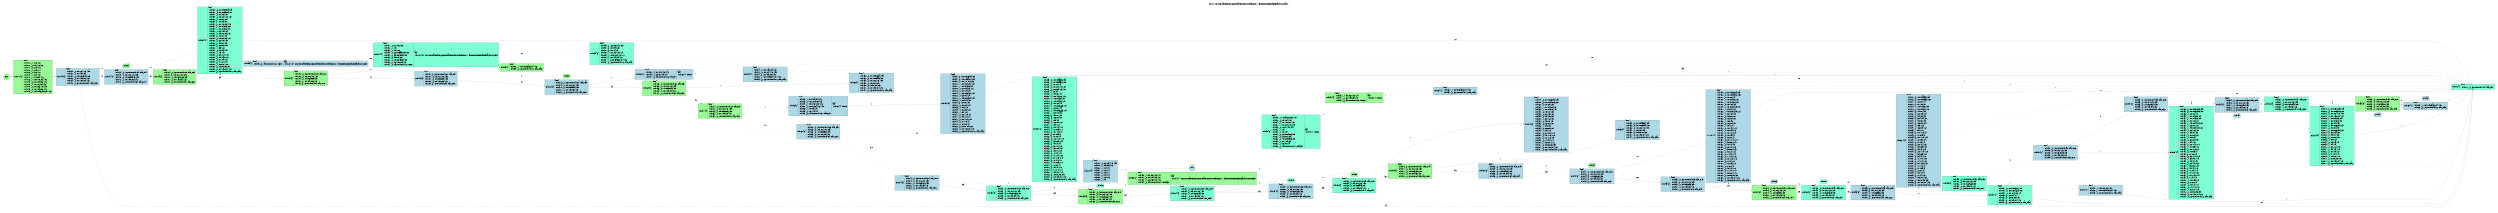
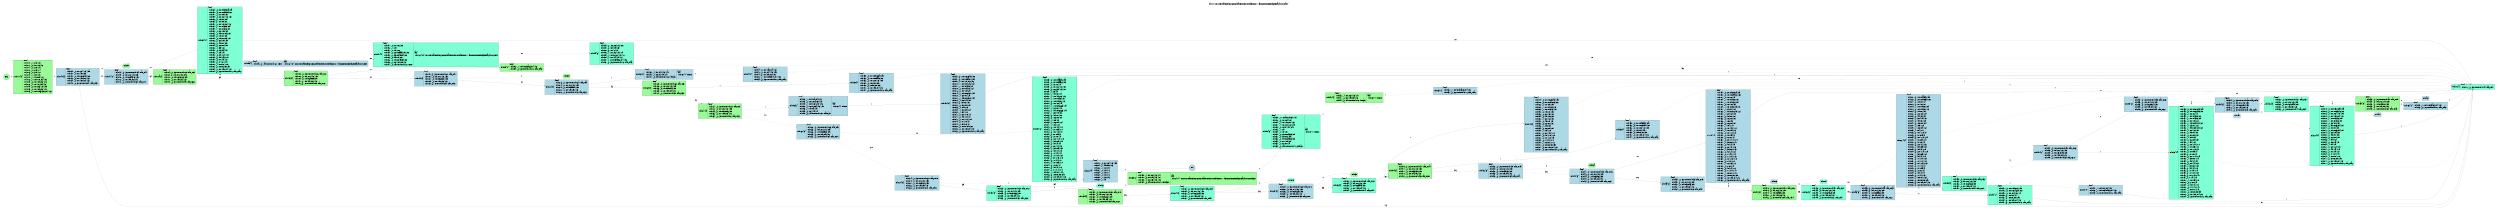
(762, 131) -> (769, 121)
(1728, 186) -> (1728, 186)
(1054, 195) -> (1058, 187)
